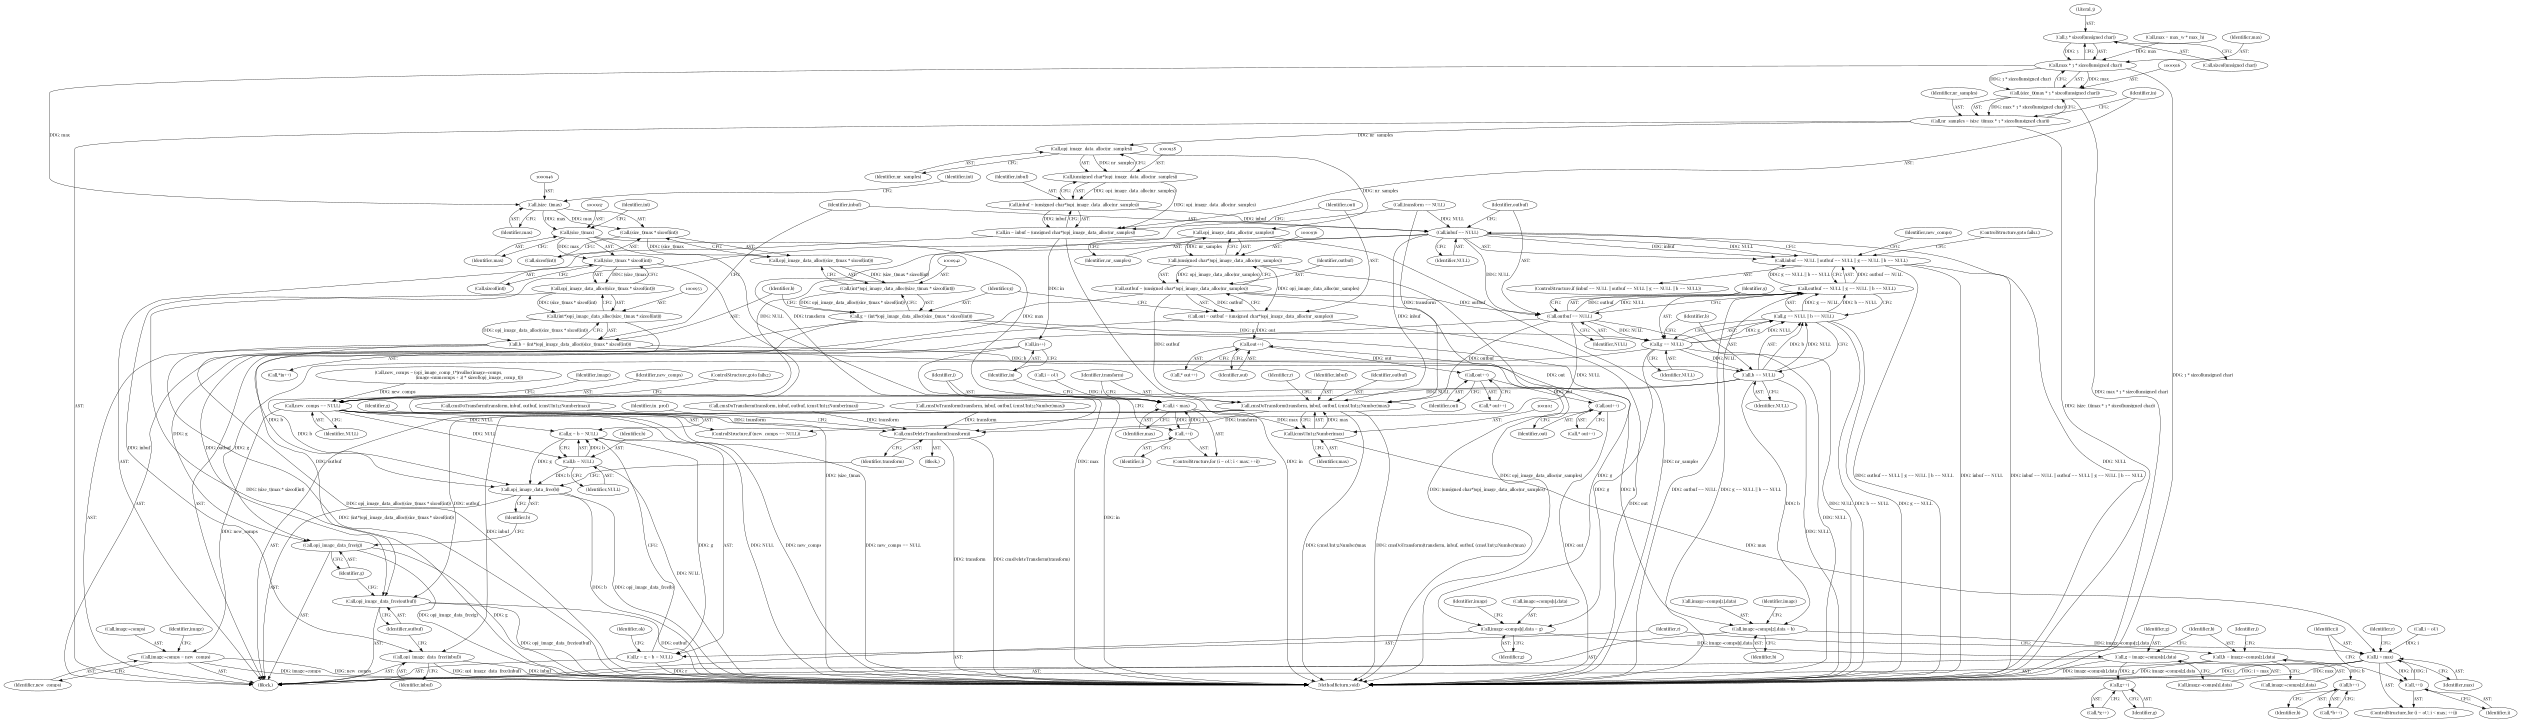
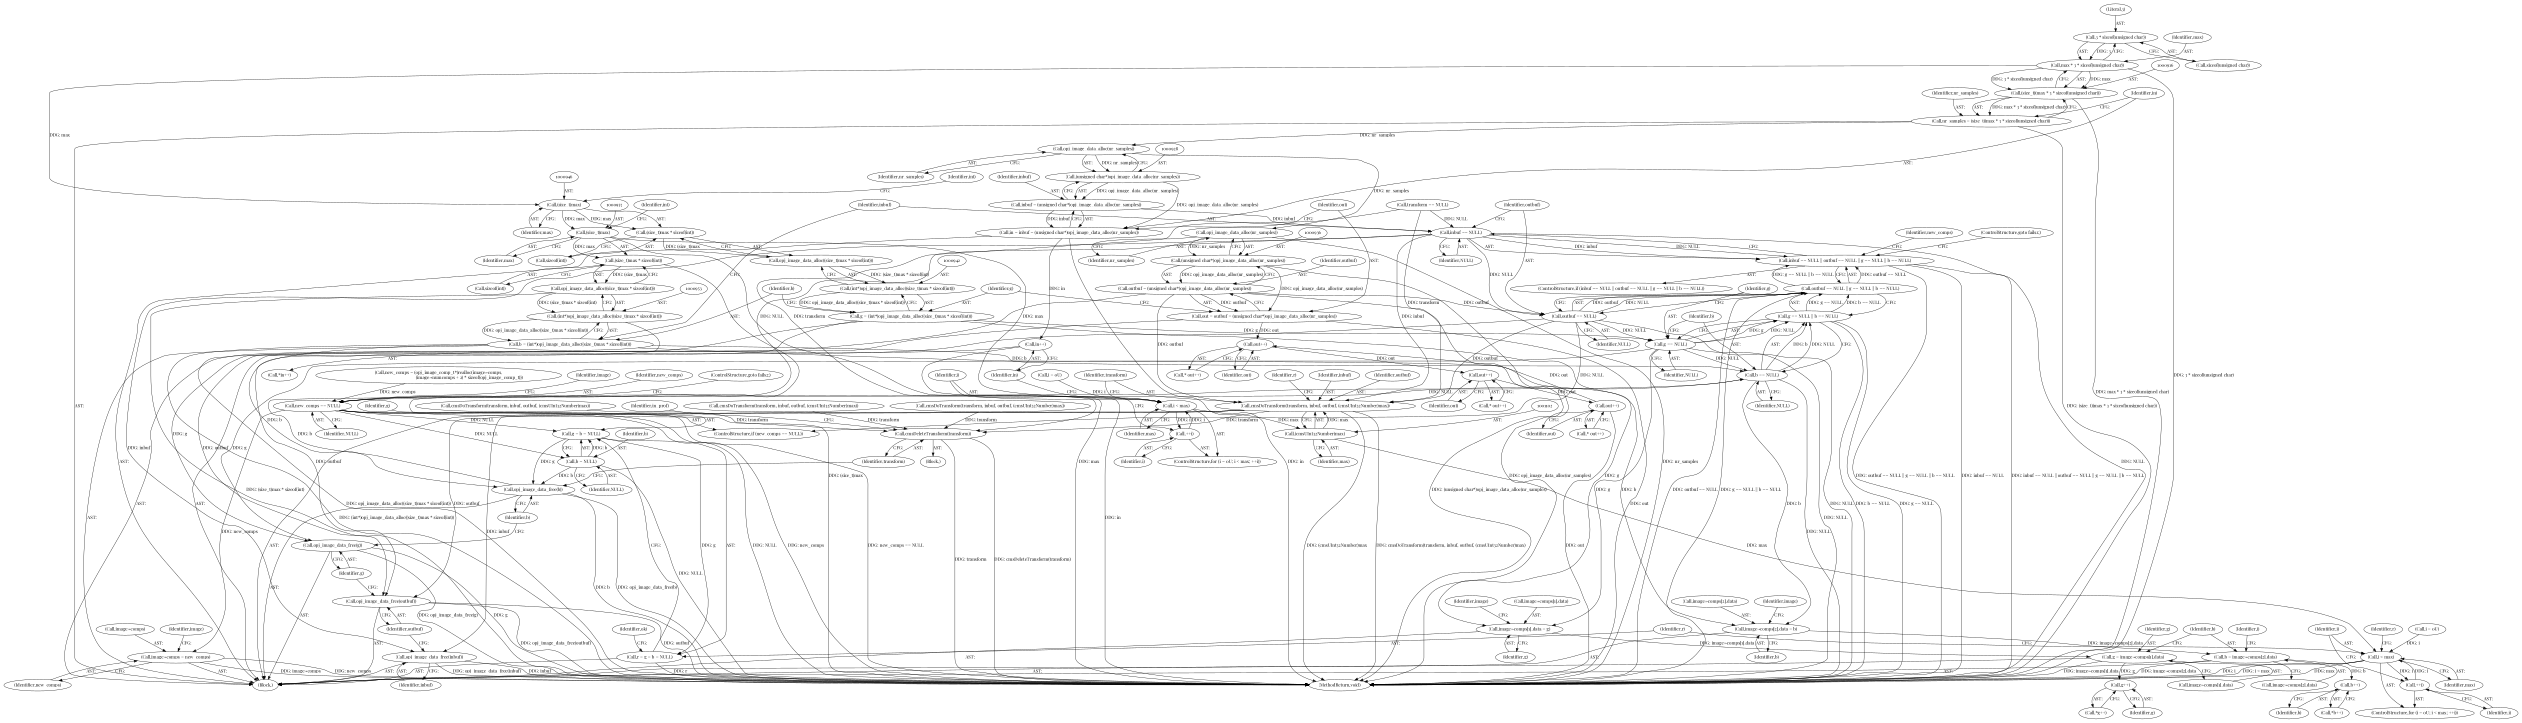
(2175, 38) -> none
(1219, 392) -> (1217, 392)
